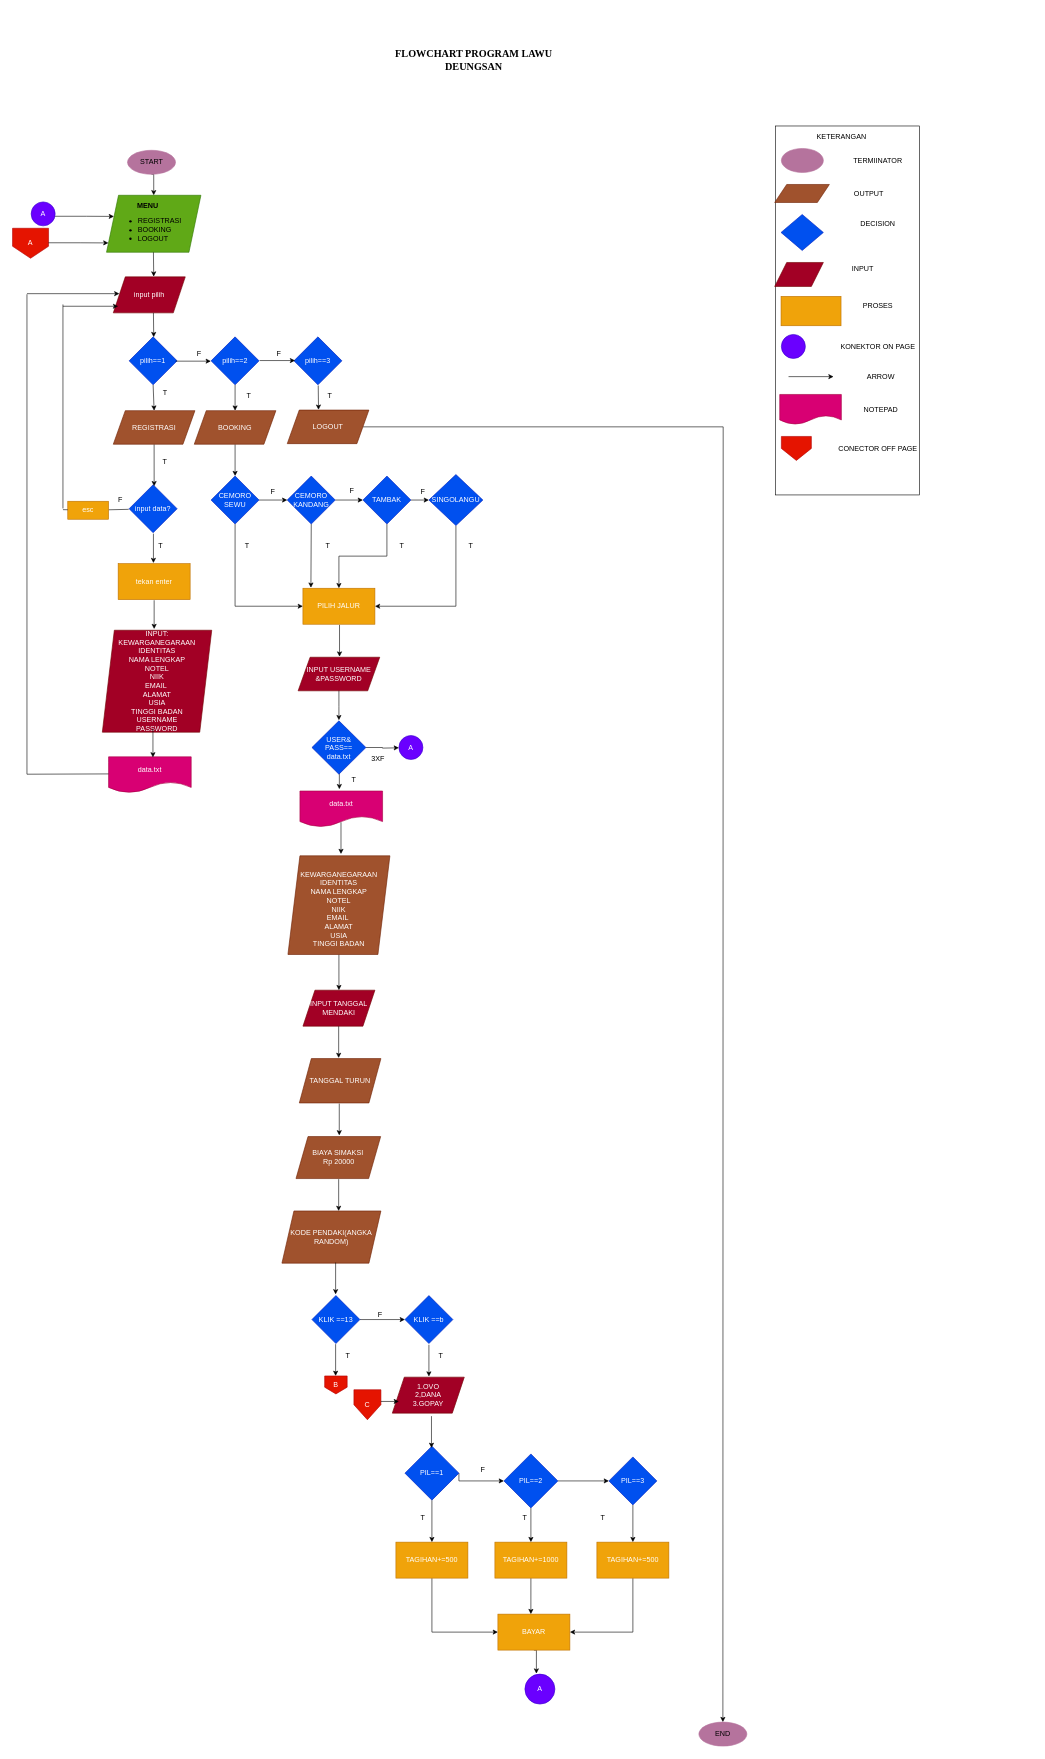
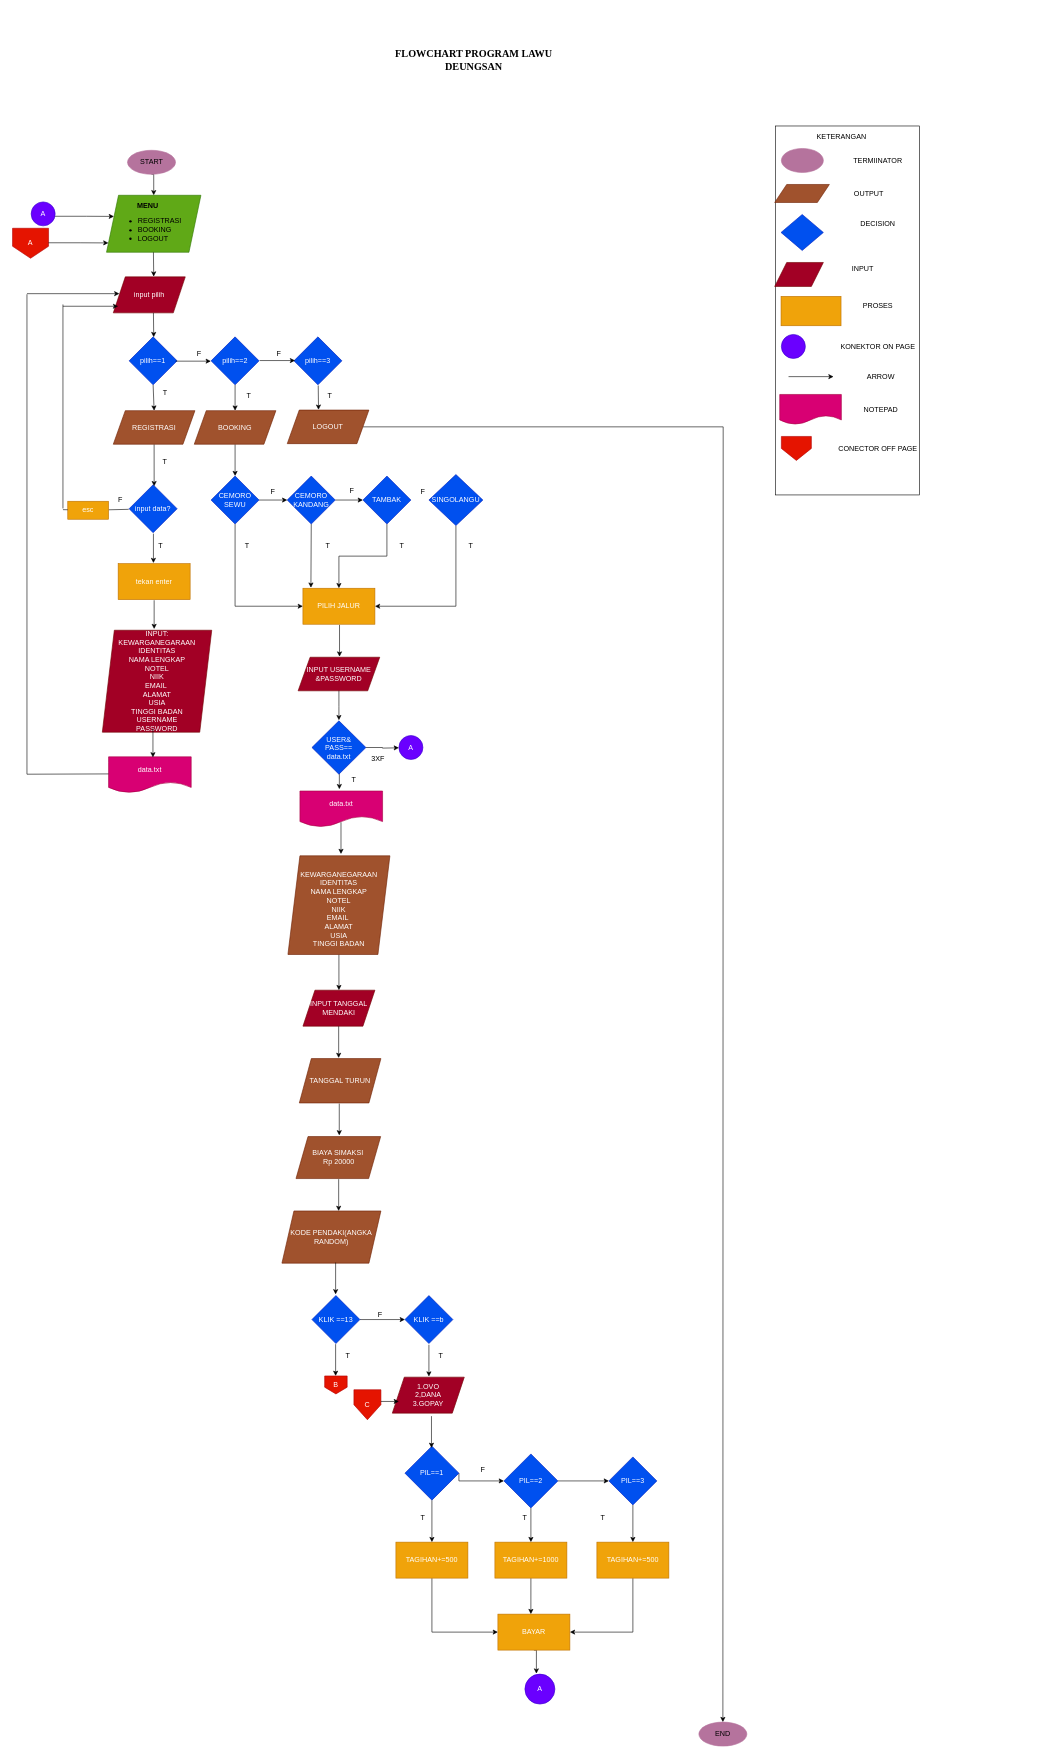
(423, 500) -> none
